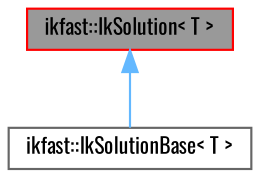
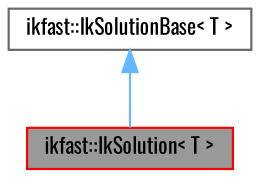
(130, 100) -> (130, 100)
